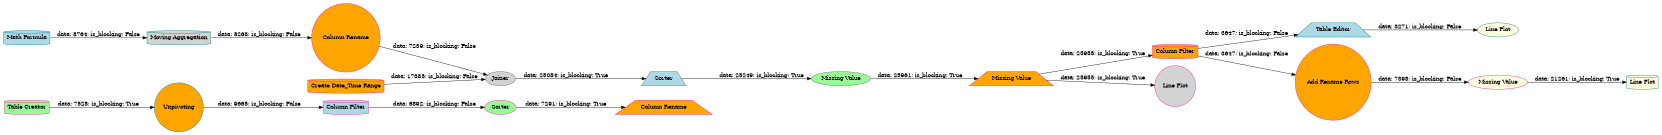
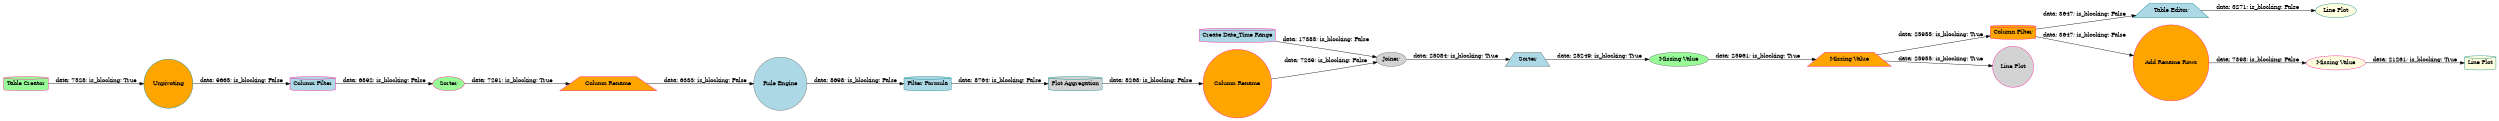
(27, 38) -> (928, 84)
(179, 38) -> (1075, 84)
none -> (780, 84)
(346, 86) -> (1237, 35)
